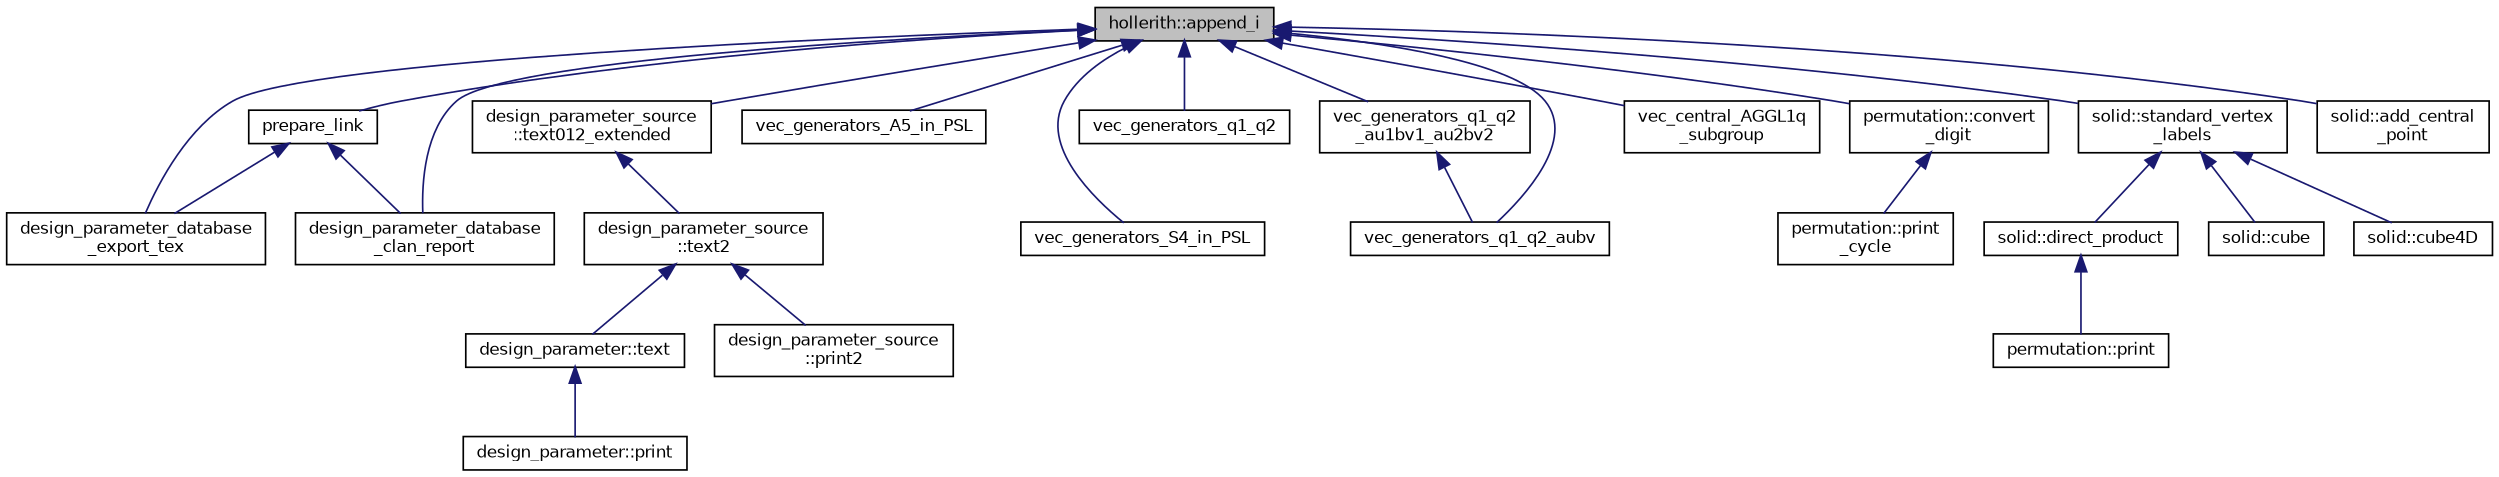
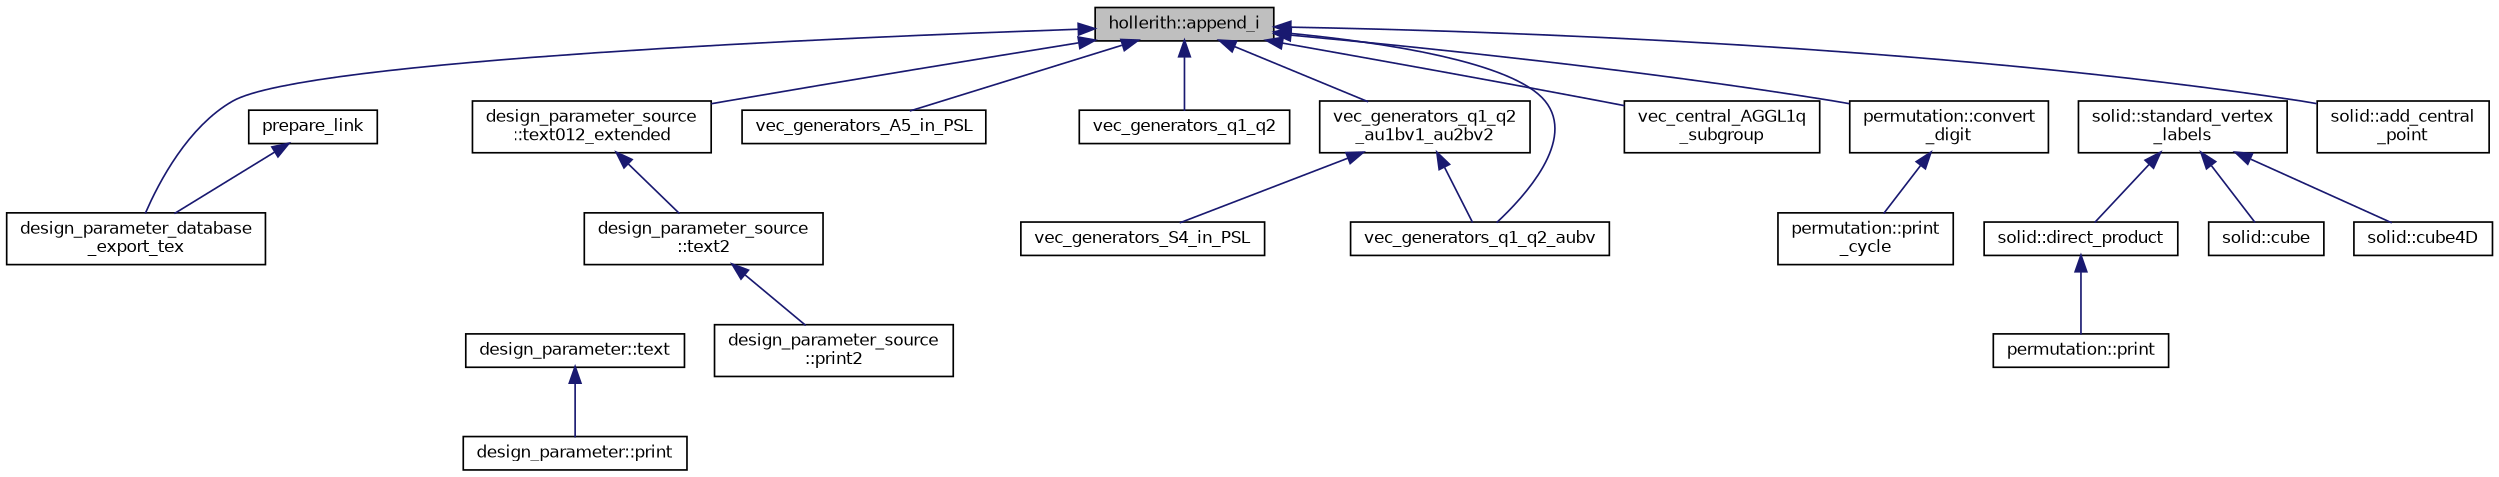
(717, 58) -> none
(1685, 59) -> none
(1059, 131) -> (1264, 190)
(425, 239) -> none
(627, 305) -> none
